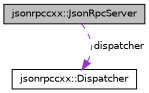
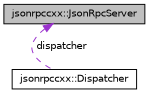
(91, 42) -> (33, 52)
